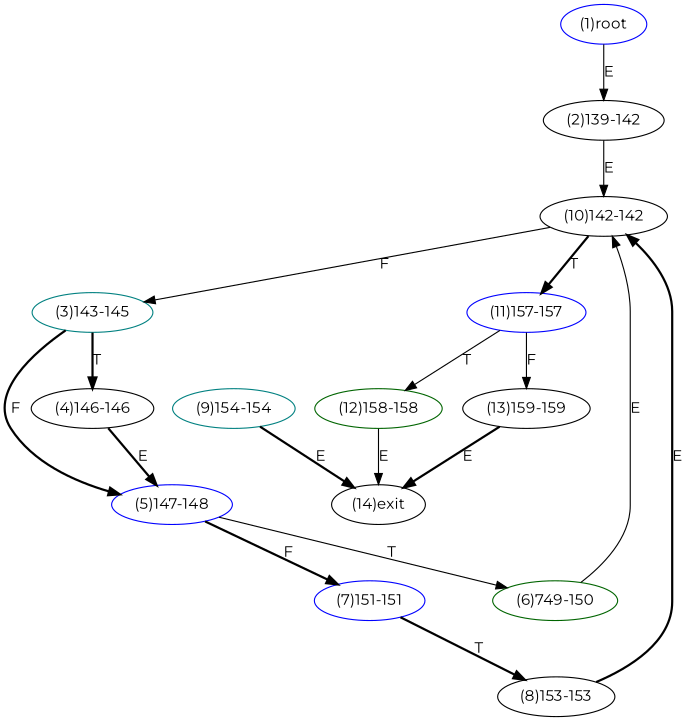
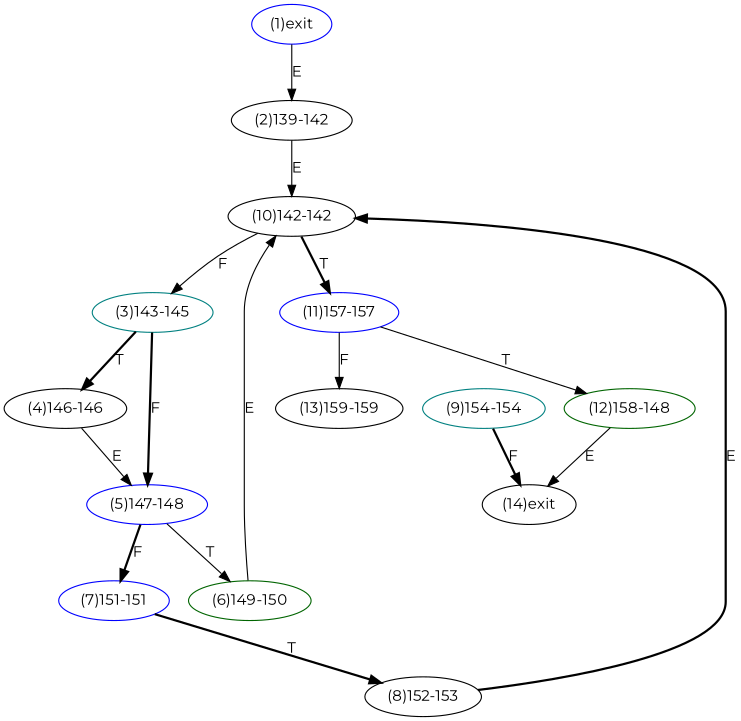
(604, 24) -> (292, 24)
(378, 409) -> (630, 409)
(129, 452) -> (103, 452)
(456, 454) -> none
(321, 457) -> (514, 457)
(555, 601) -> (250, 601)
(556, 697) -> (423, 697)
